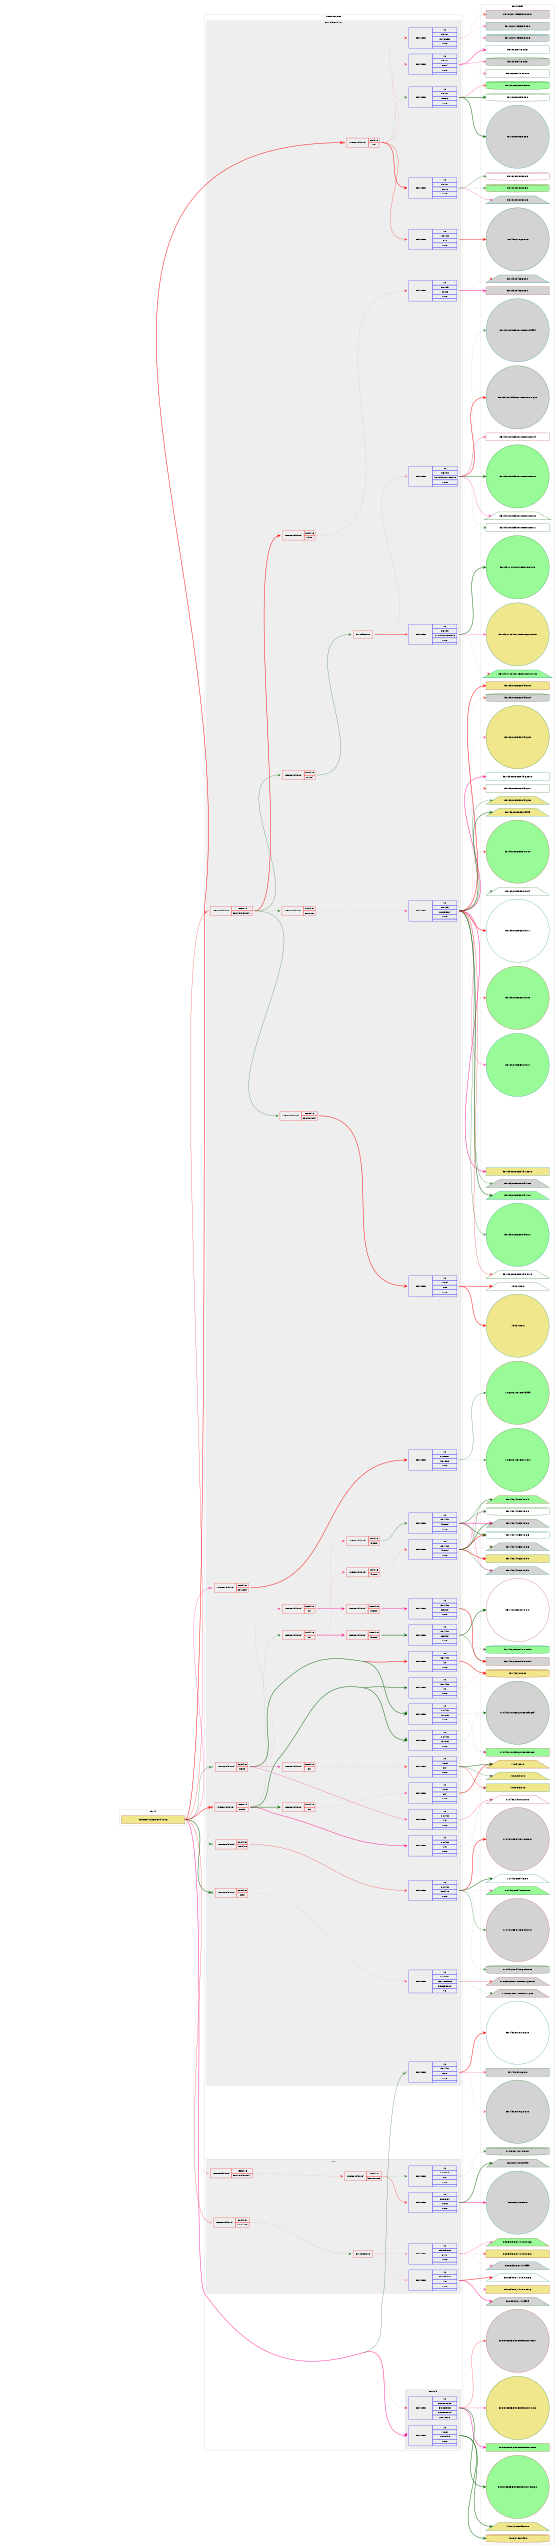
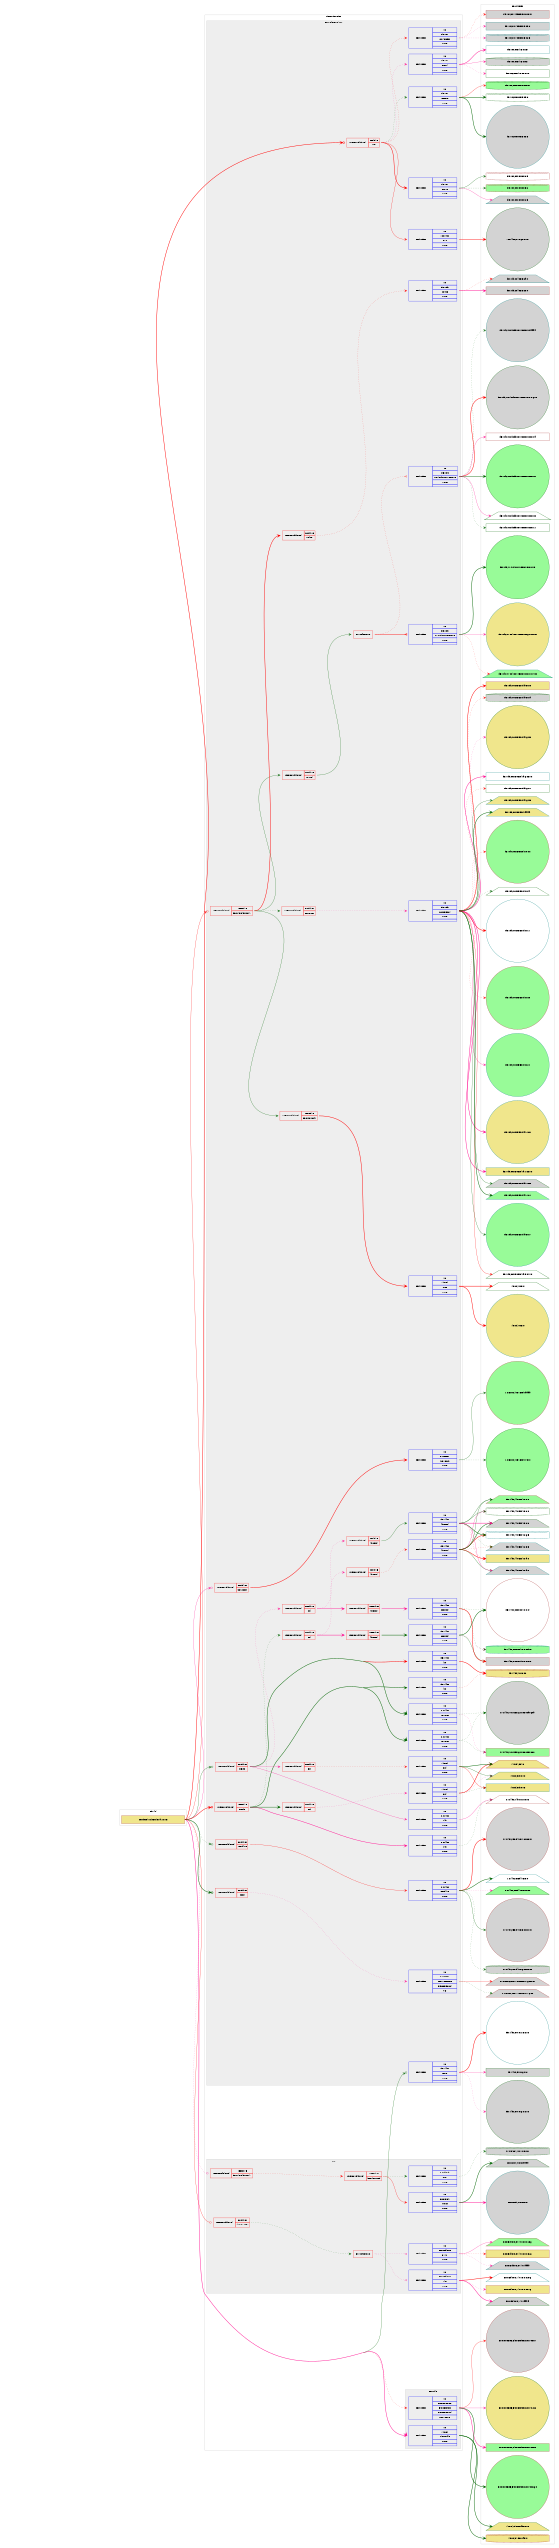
none -> (518, 1132)
